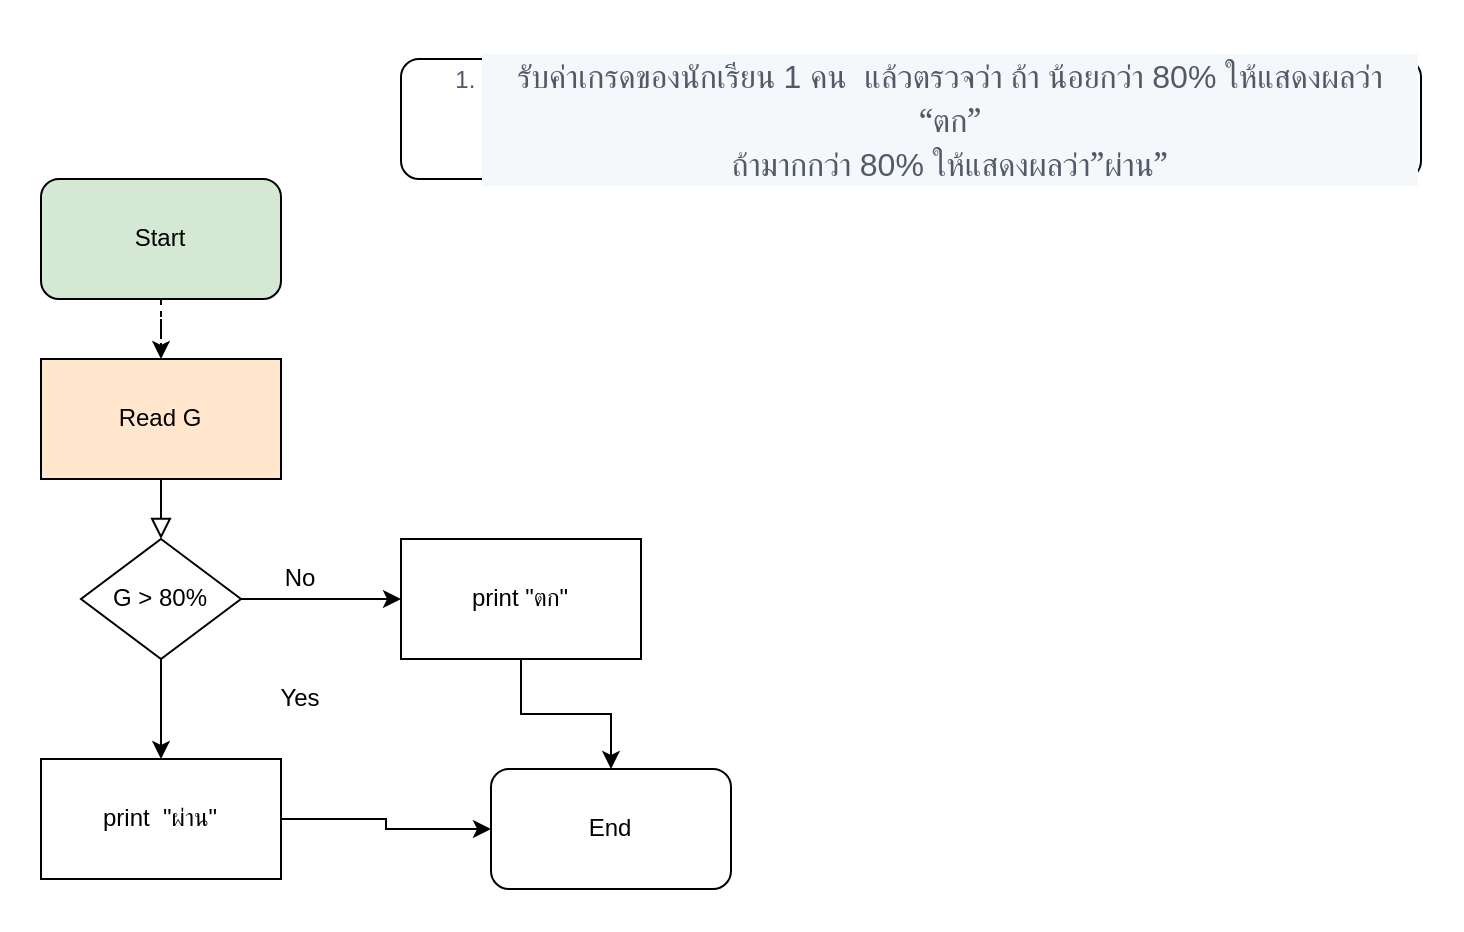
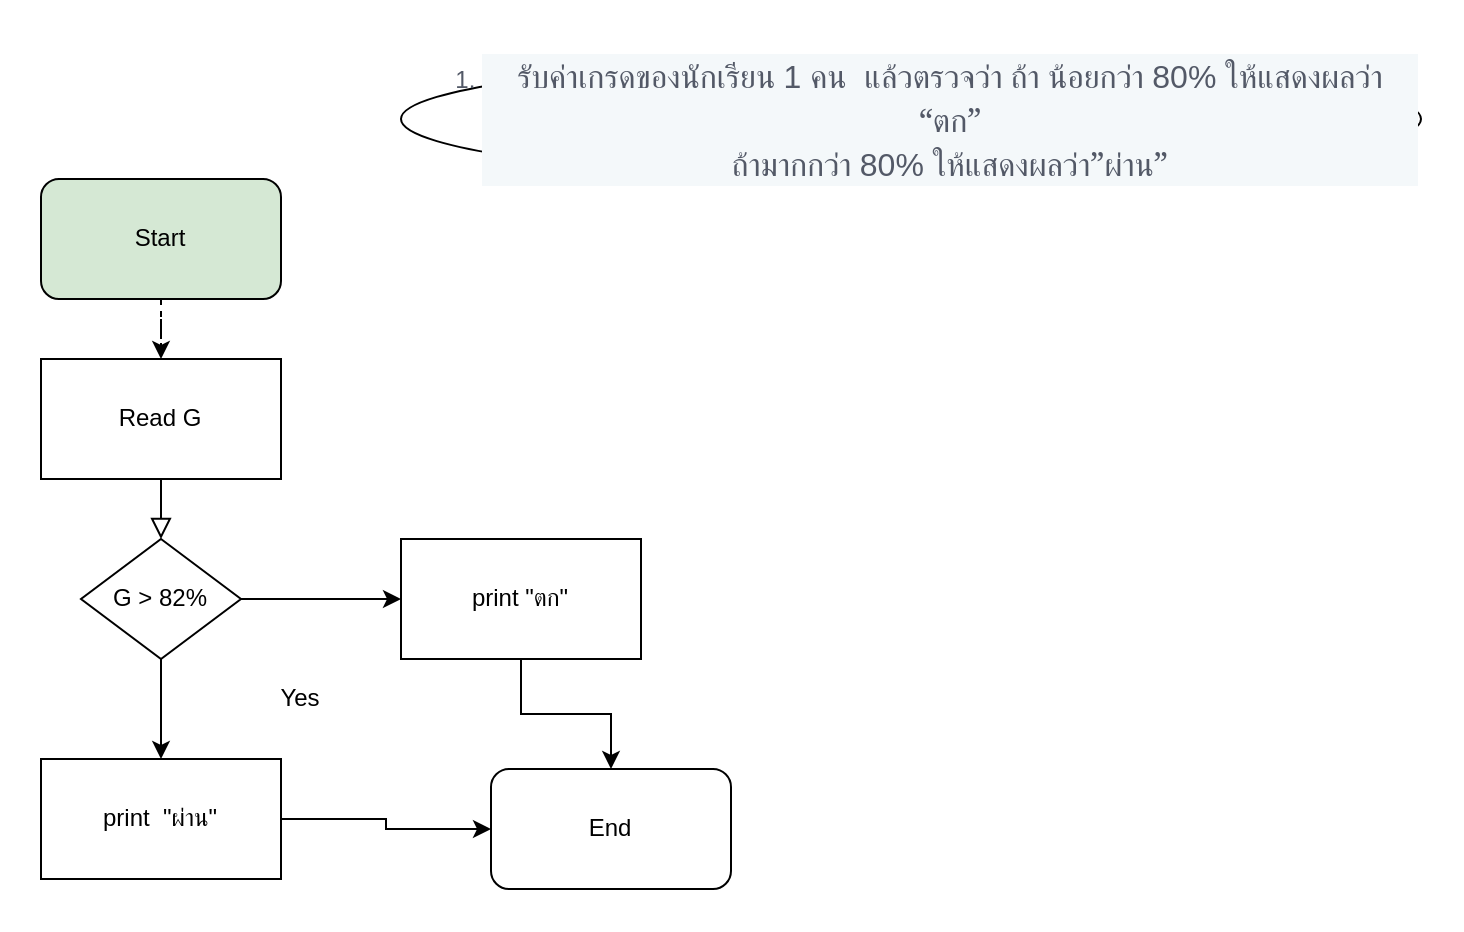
(911, 119) -> (911, 119)
(161, 419) -> (161, 419)
(301, 579) -> none
(161, 599) -> (161, 599)
